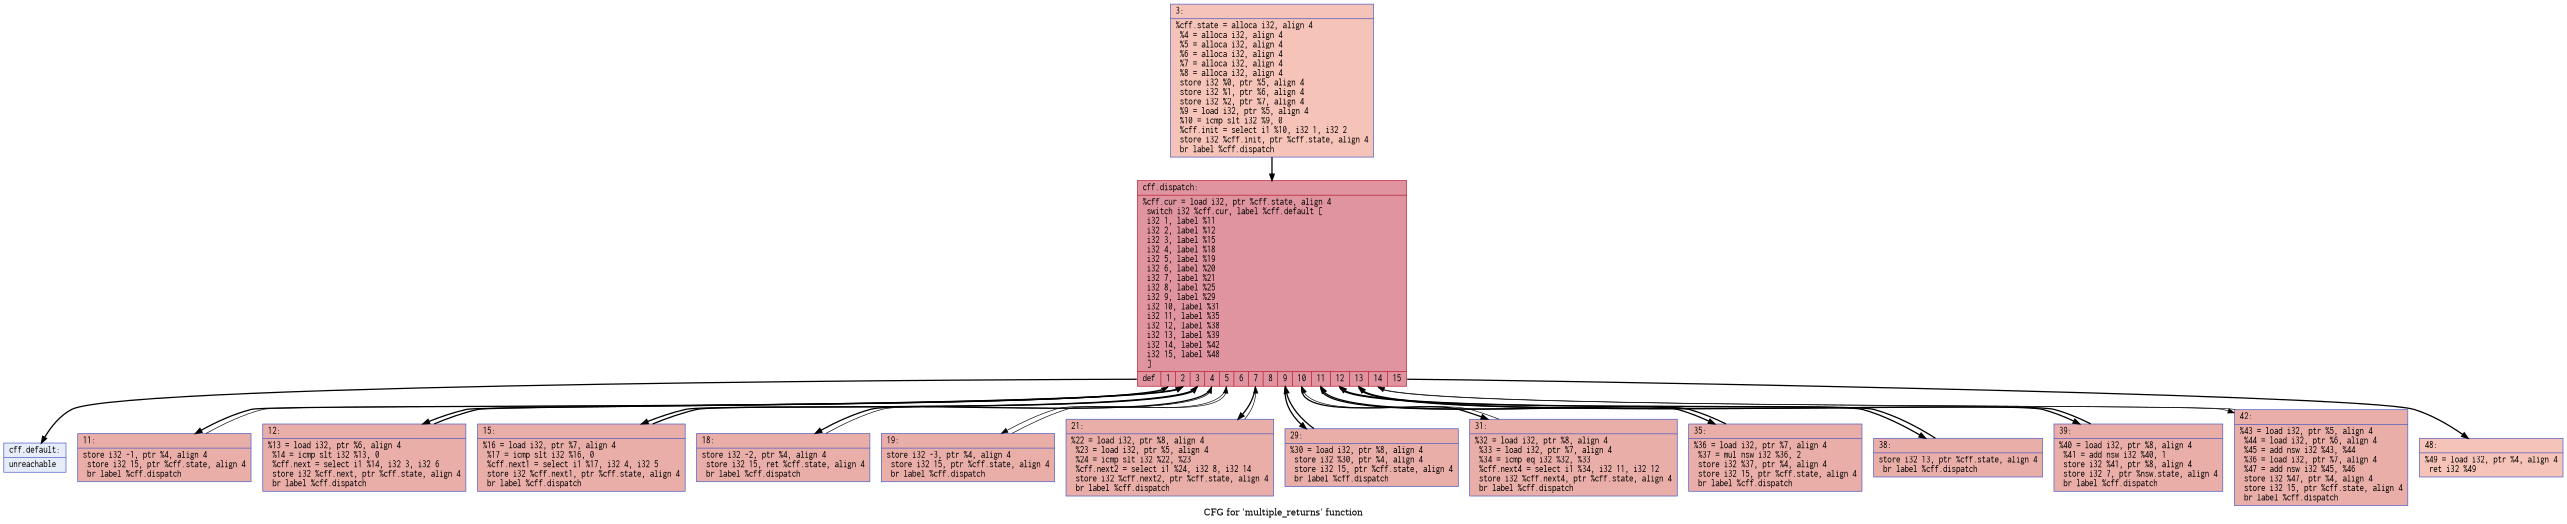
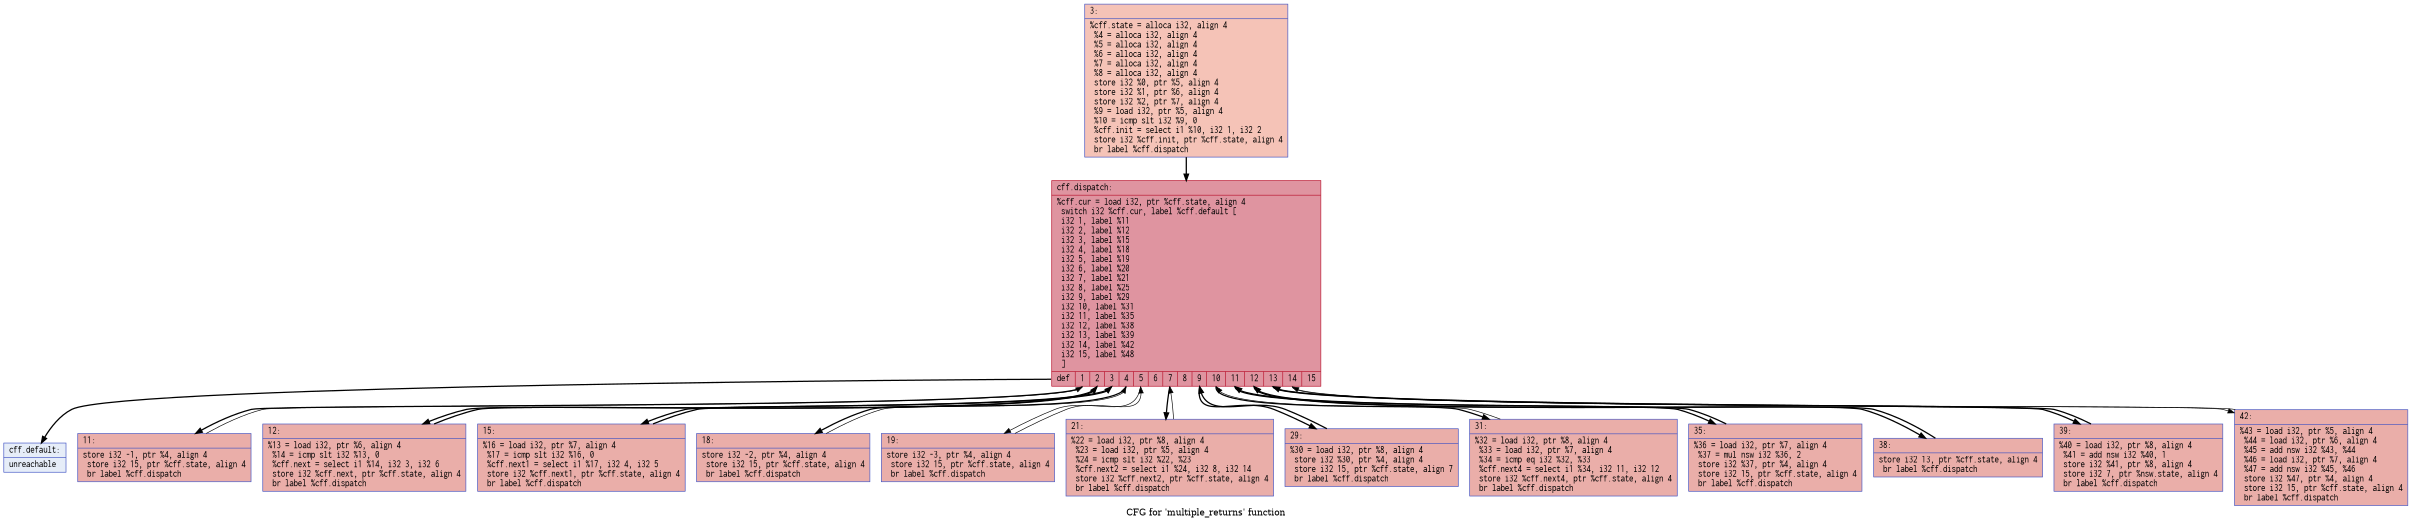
(2491, 458) -> none
(2308, 460) -> (2308, 460)
(783, 465) -> (783, 465)
(1372, 469) -> (1372, 469)
